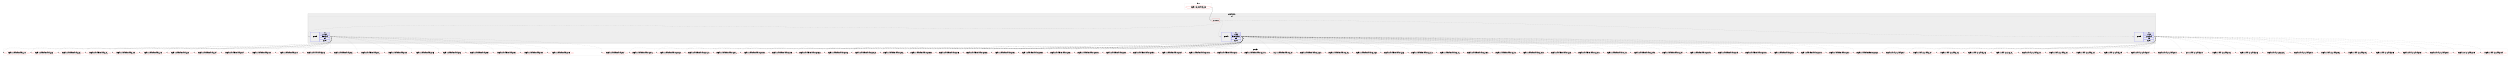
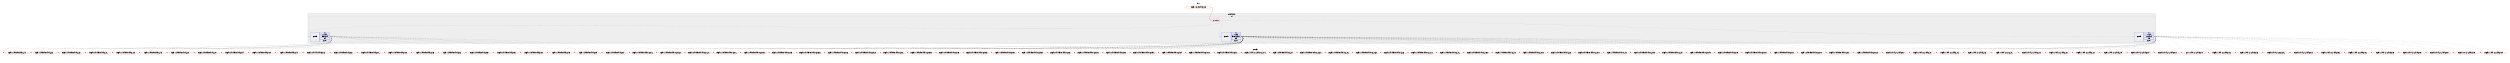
none -> (588, 53)
(1255, 53) -> (1255, 53)
(1283, 53) -> (1283, 53)
(1867, 53) -> (1867, 53)
